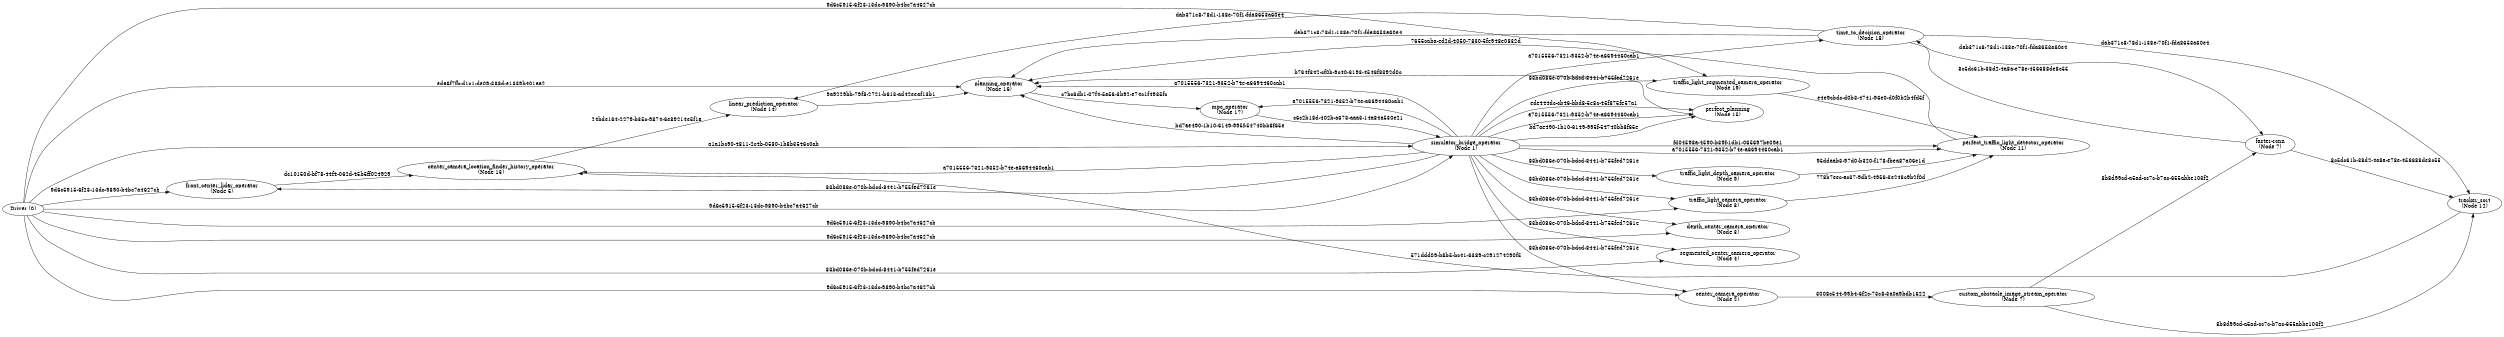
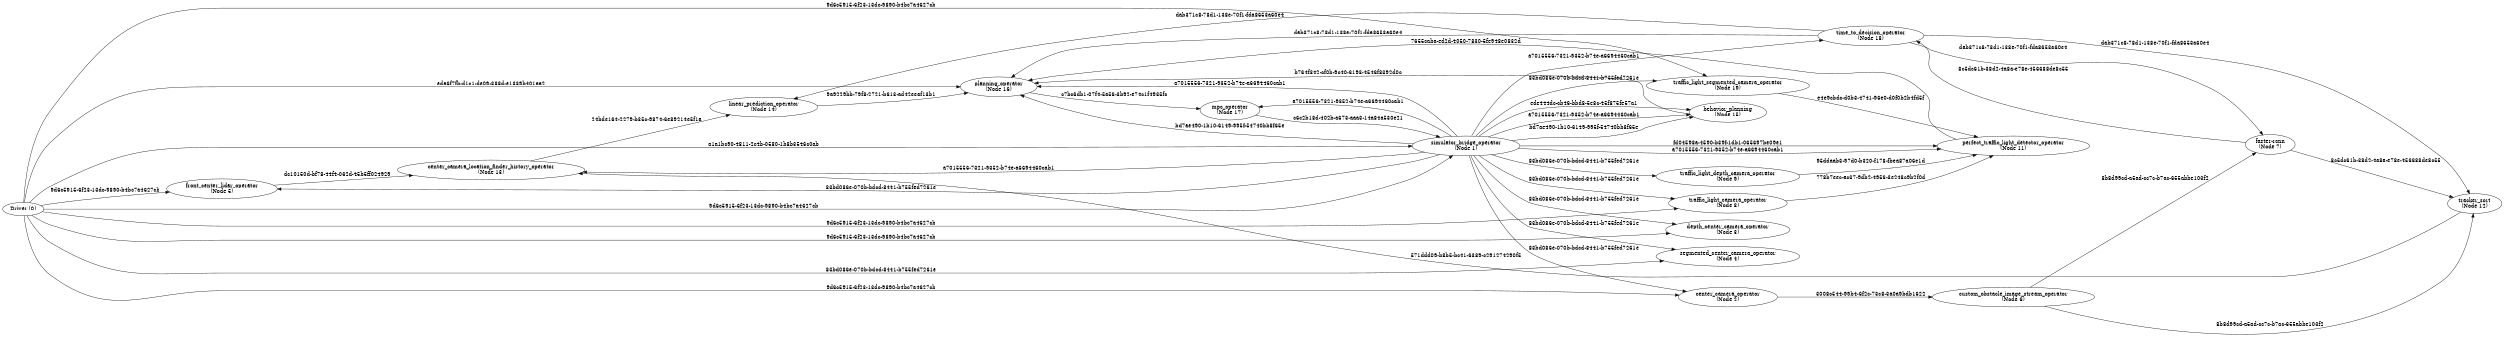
(1728, 112) -> (1728, 112)
(2013, 297) -> (2013, 297)
